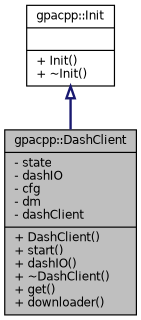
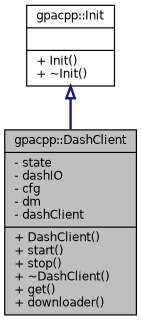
(46, 264) -> (38, 264)
